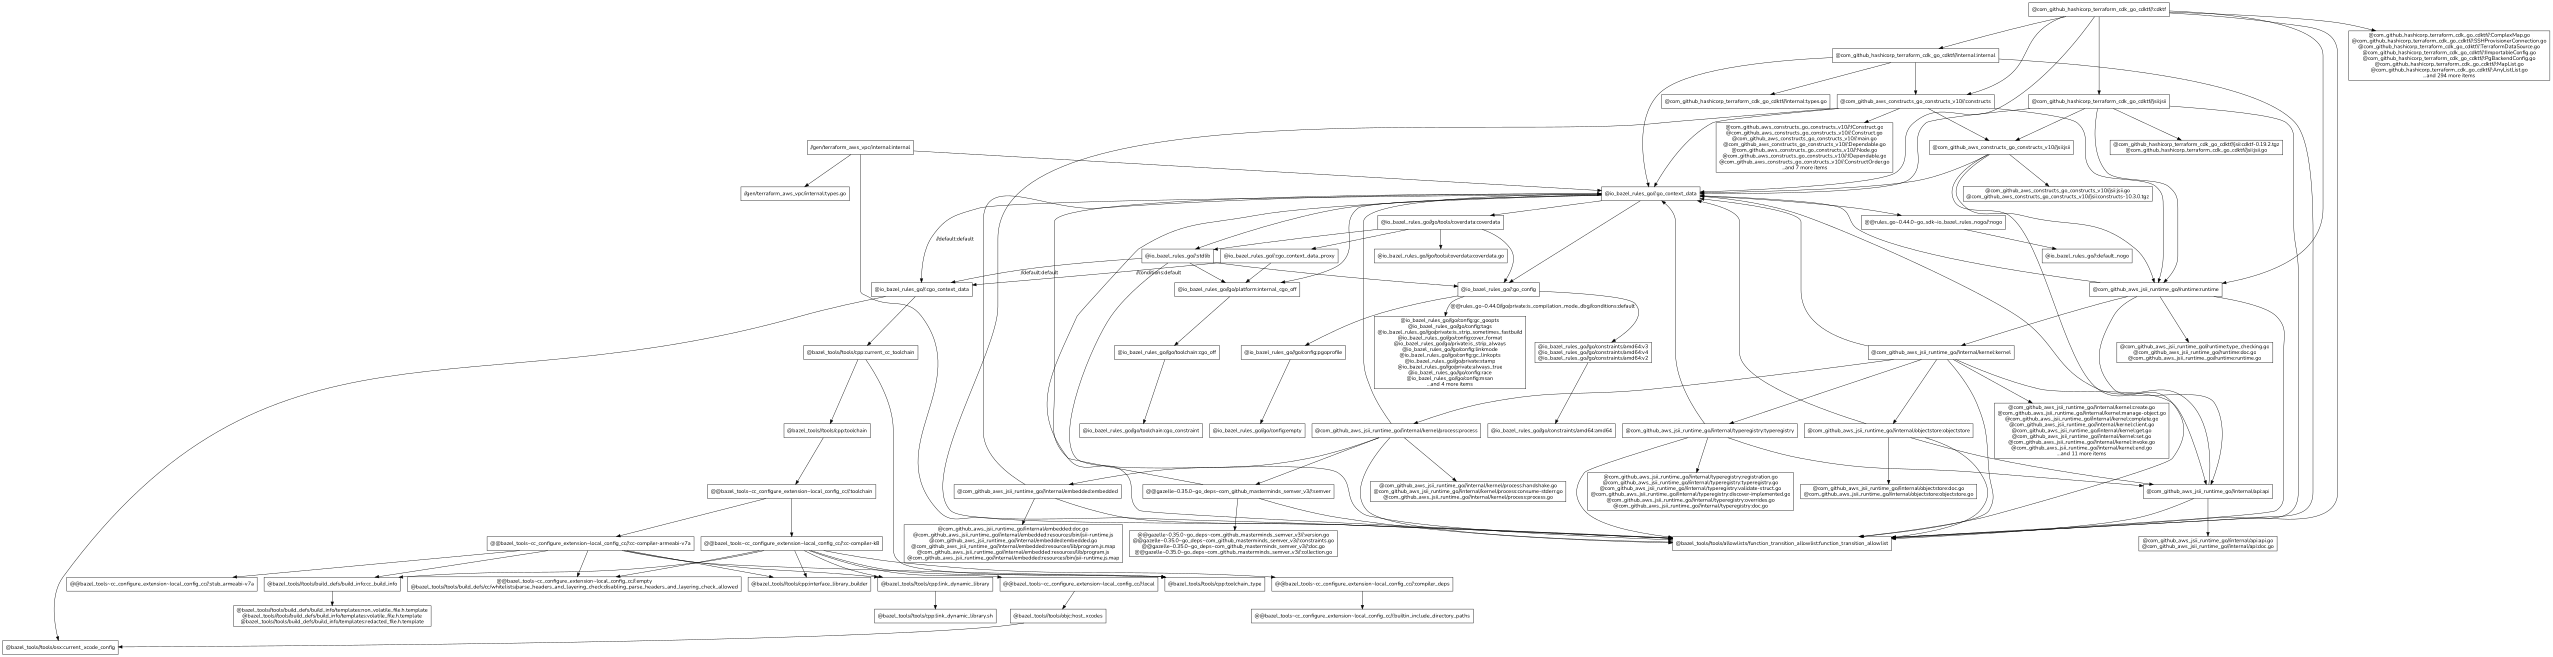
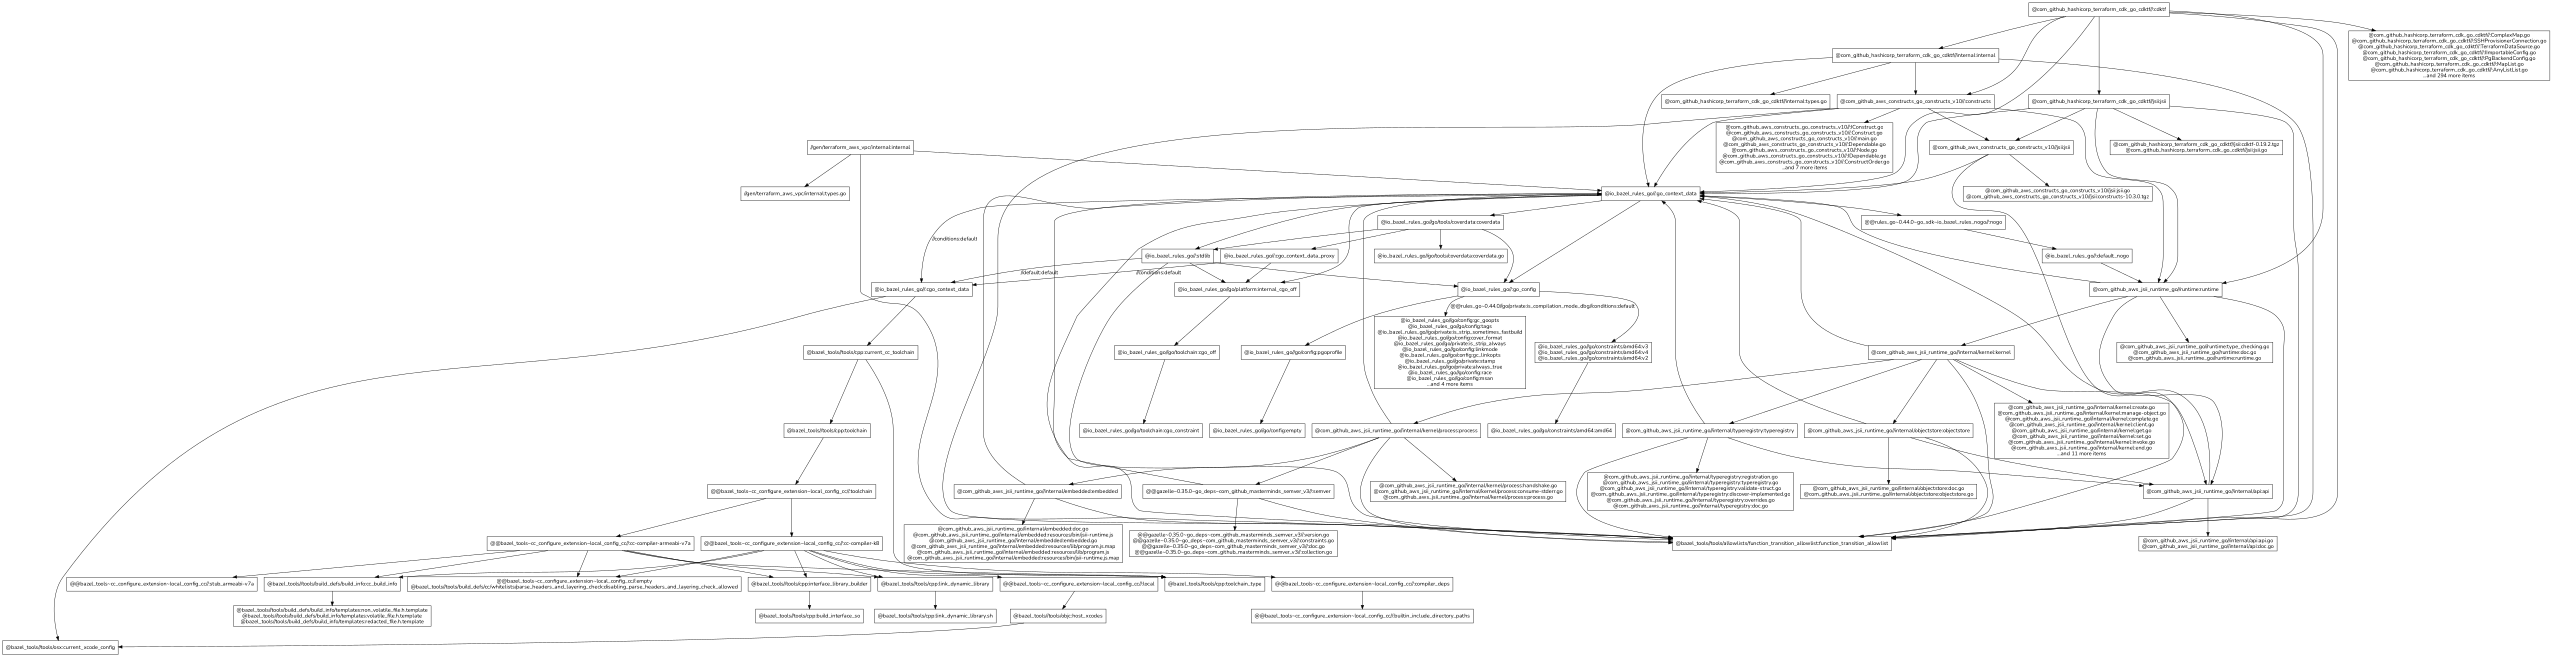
(2035, 218) -> (2120, 272)
(955, 239) -> (955, 239)
none -> (809, 616)
